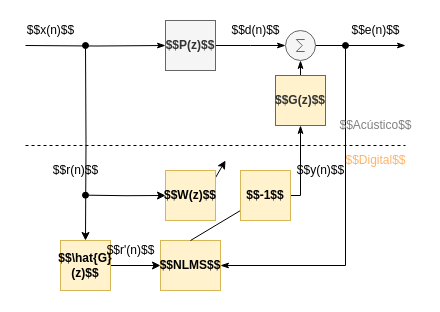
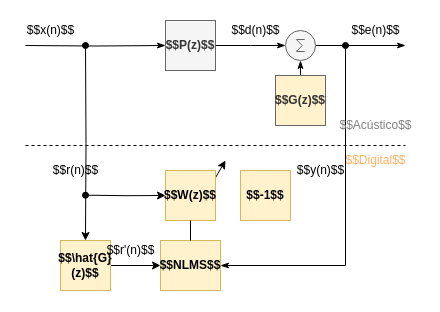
(301, 166) -> none
(216, 226) -> (191, 232)
